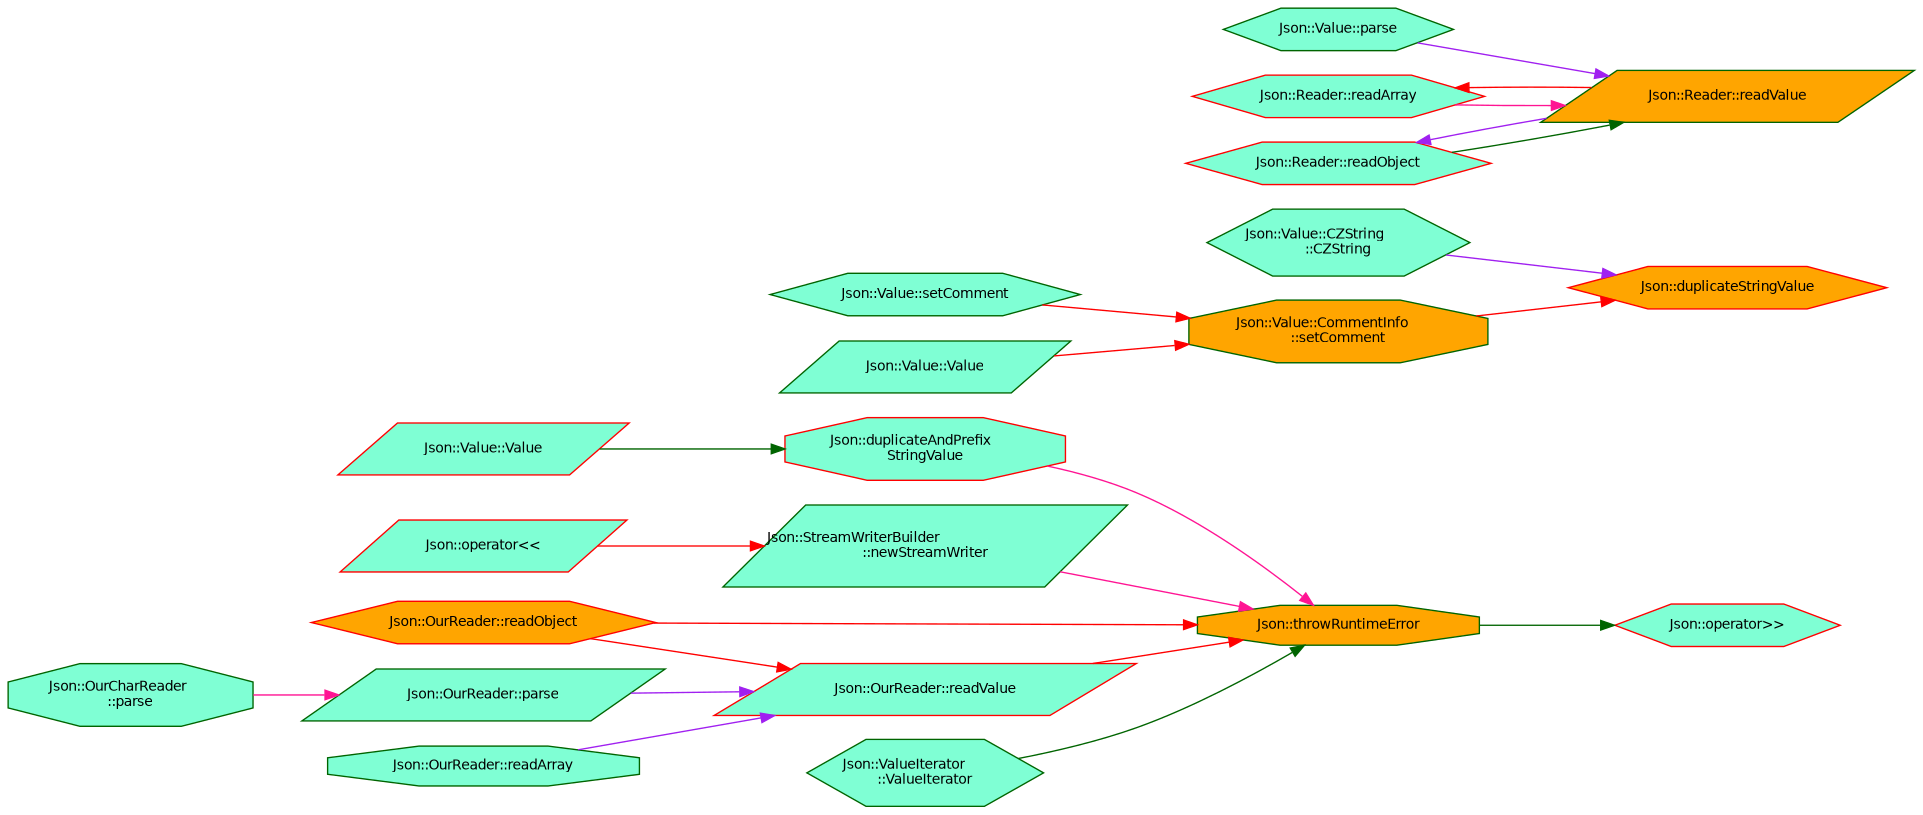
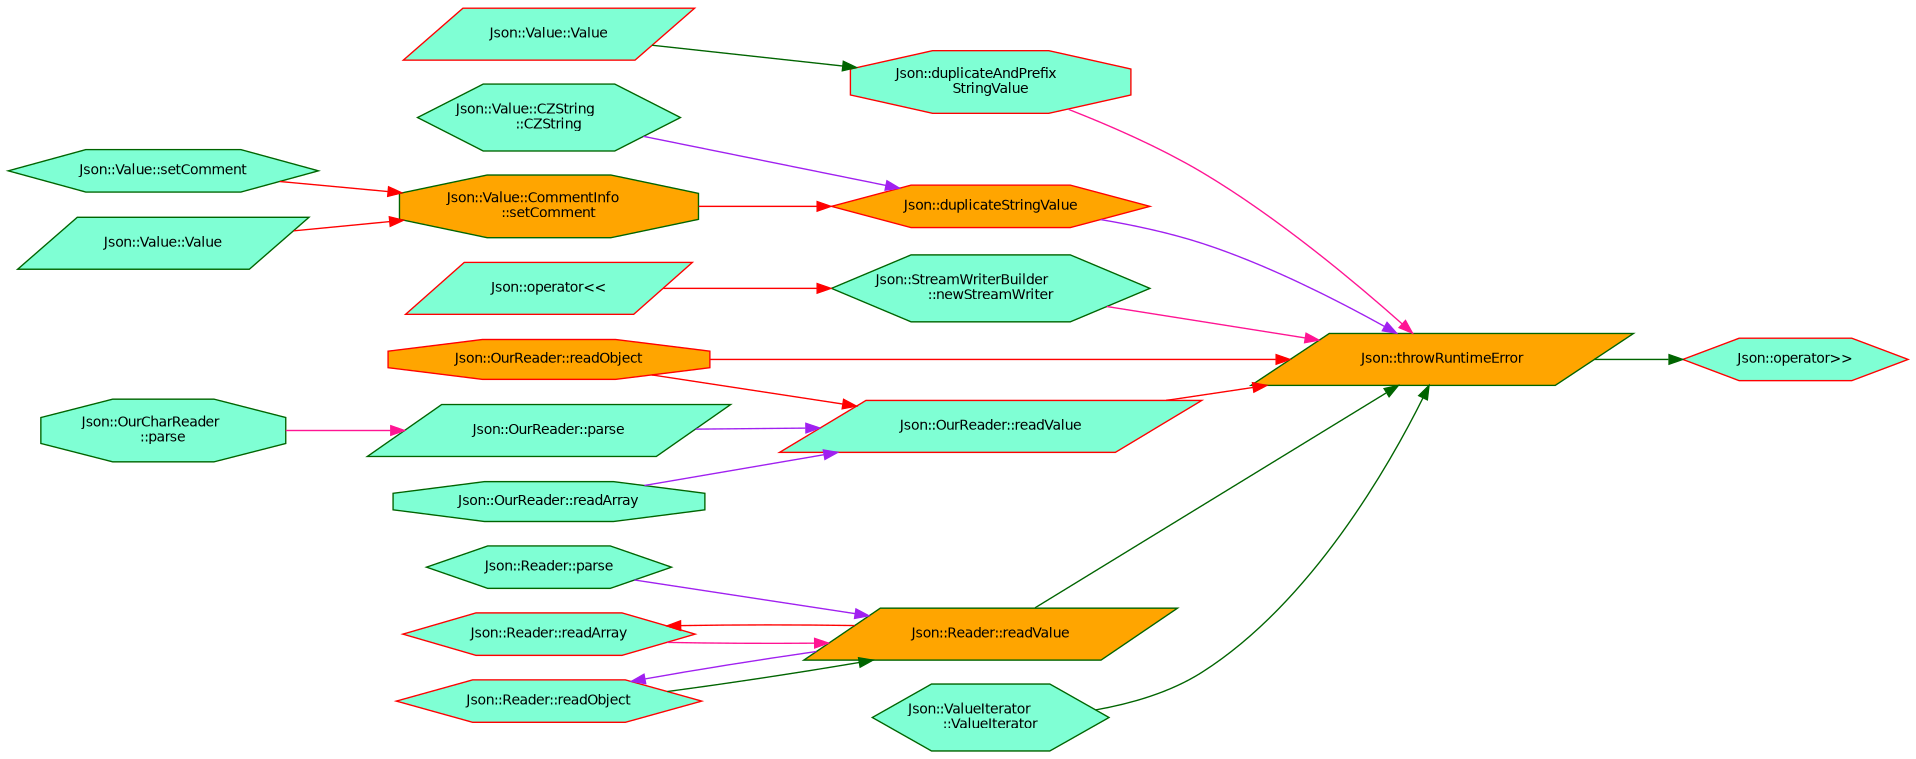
(1338, 29) -> (549, 567)
none -> (1247, 260)
none -> (1211, 500)
(925, 546) -> (991, 288)
(484, 623) -> (549, 359)
(1338, 625) -> (1442, 359)
